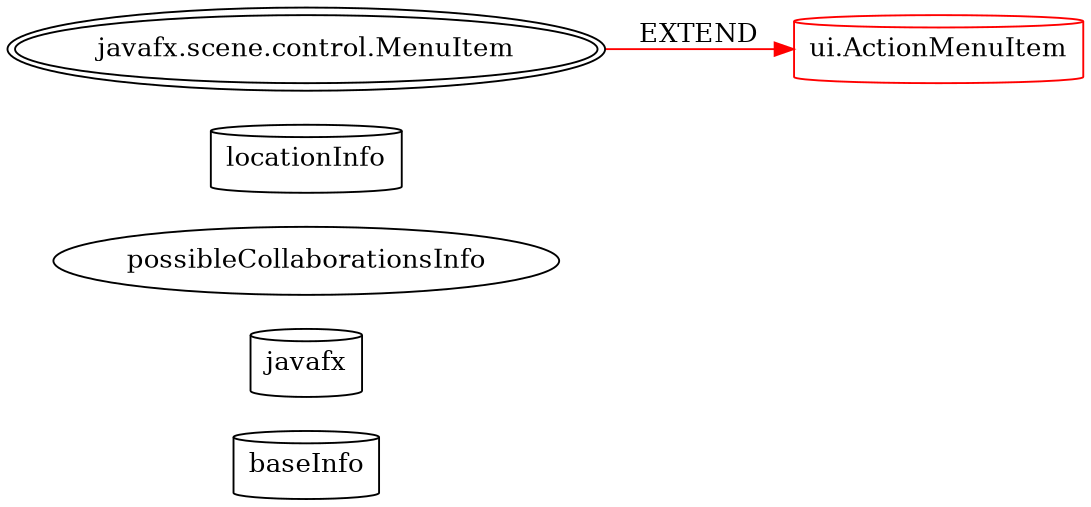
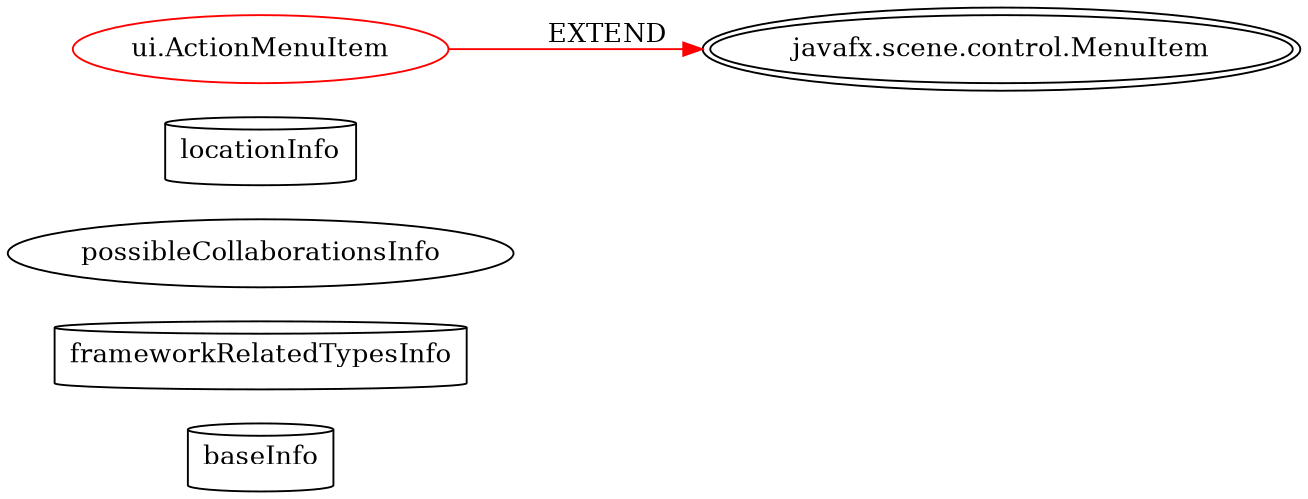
(690, 49) -> (566, 49)
(939, 49) -> (261, 49)
(306, 363) -> (261, 355)
